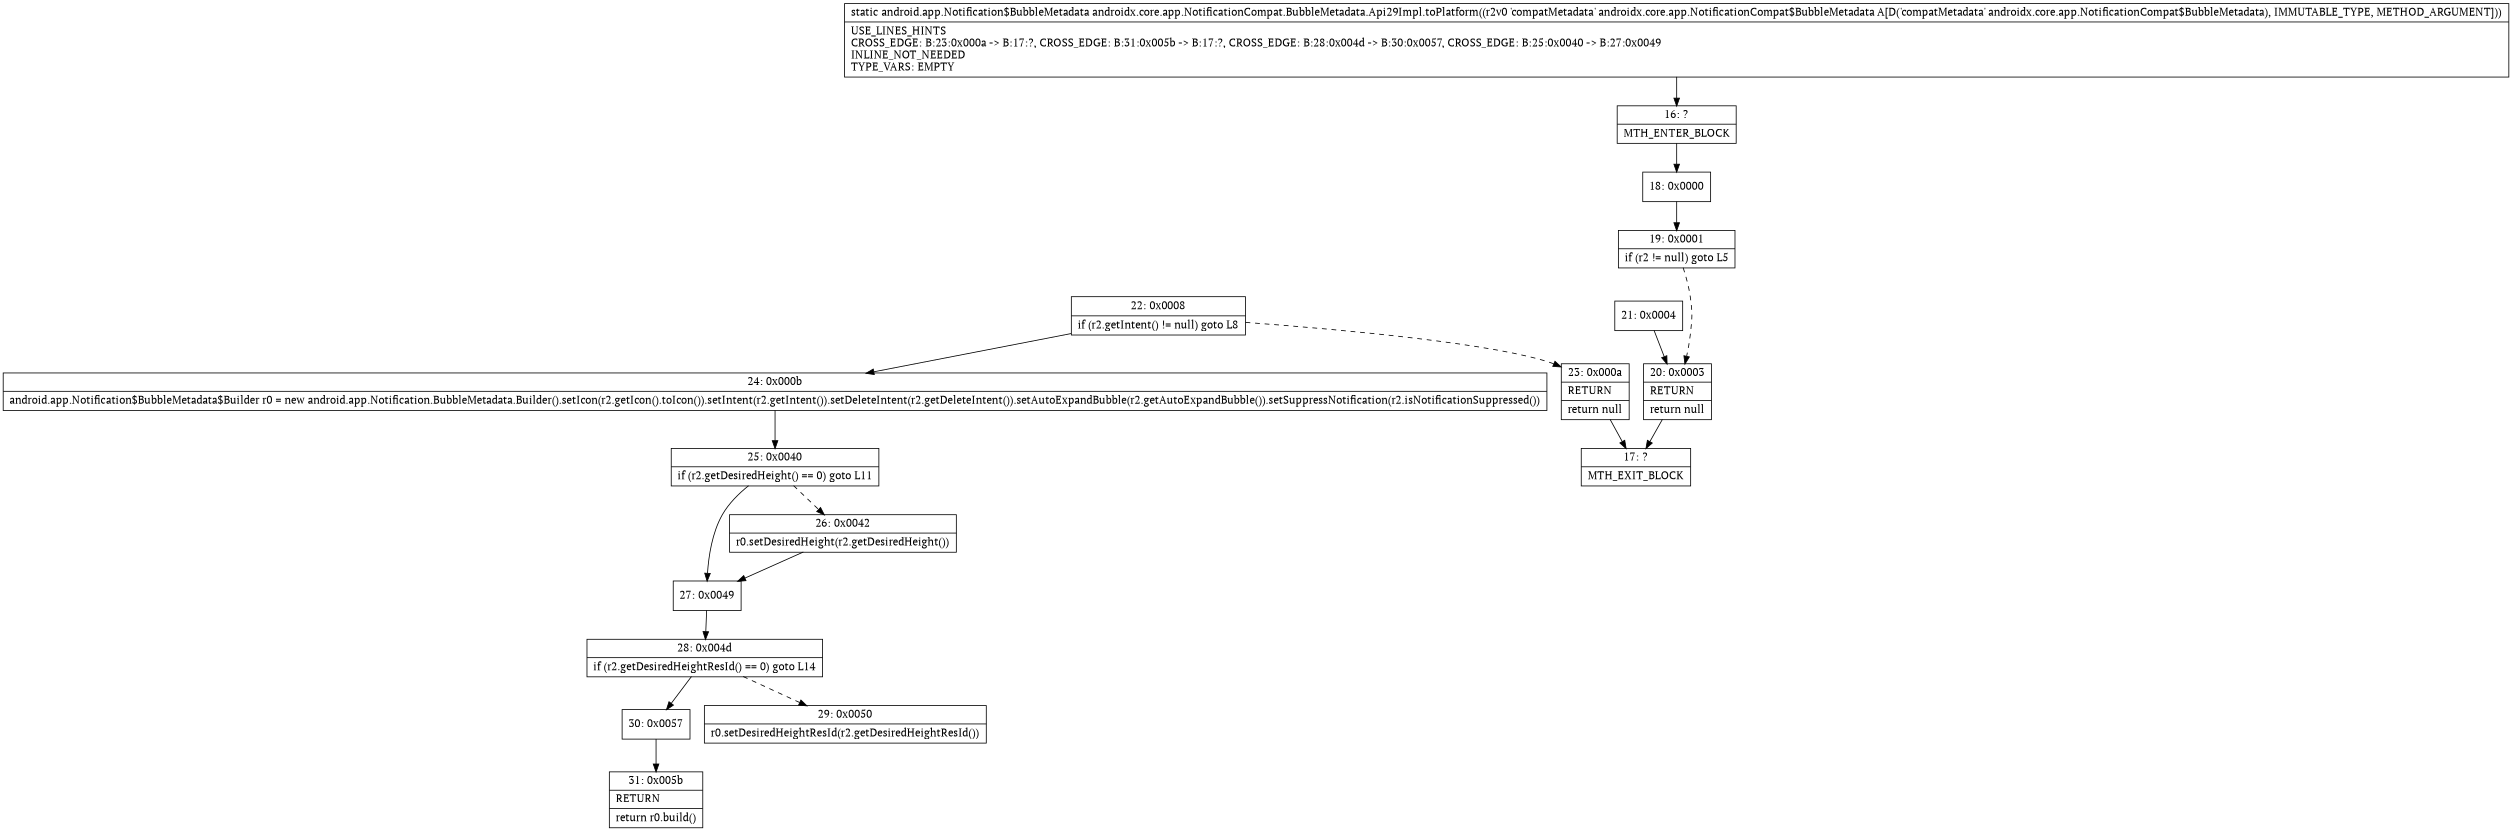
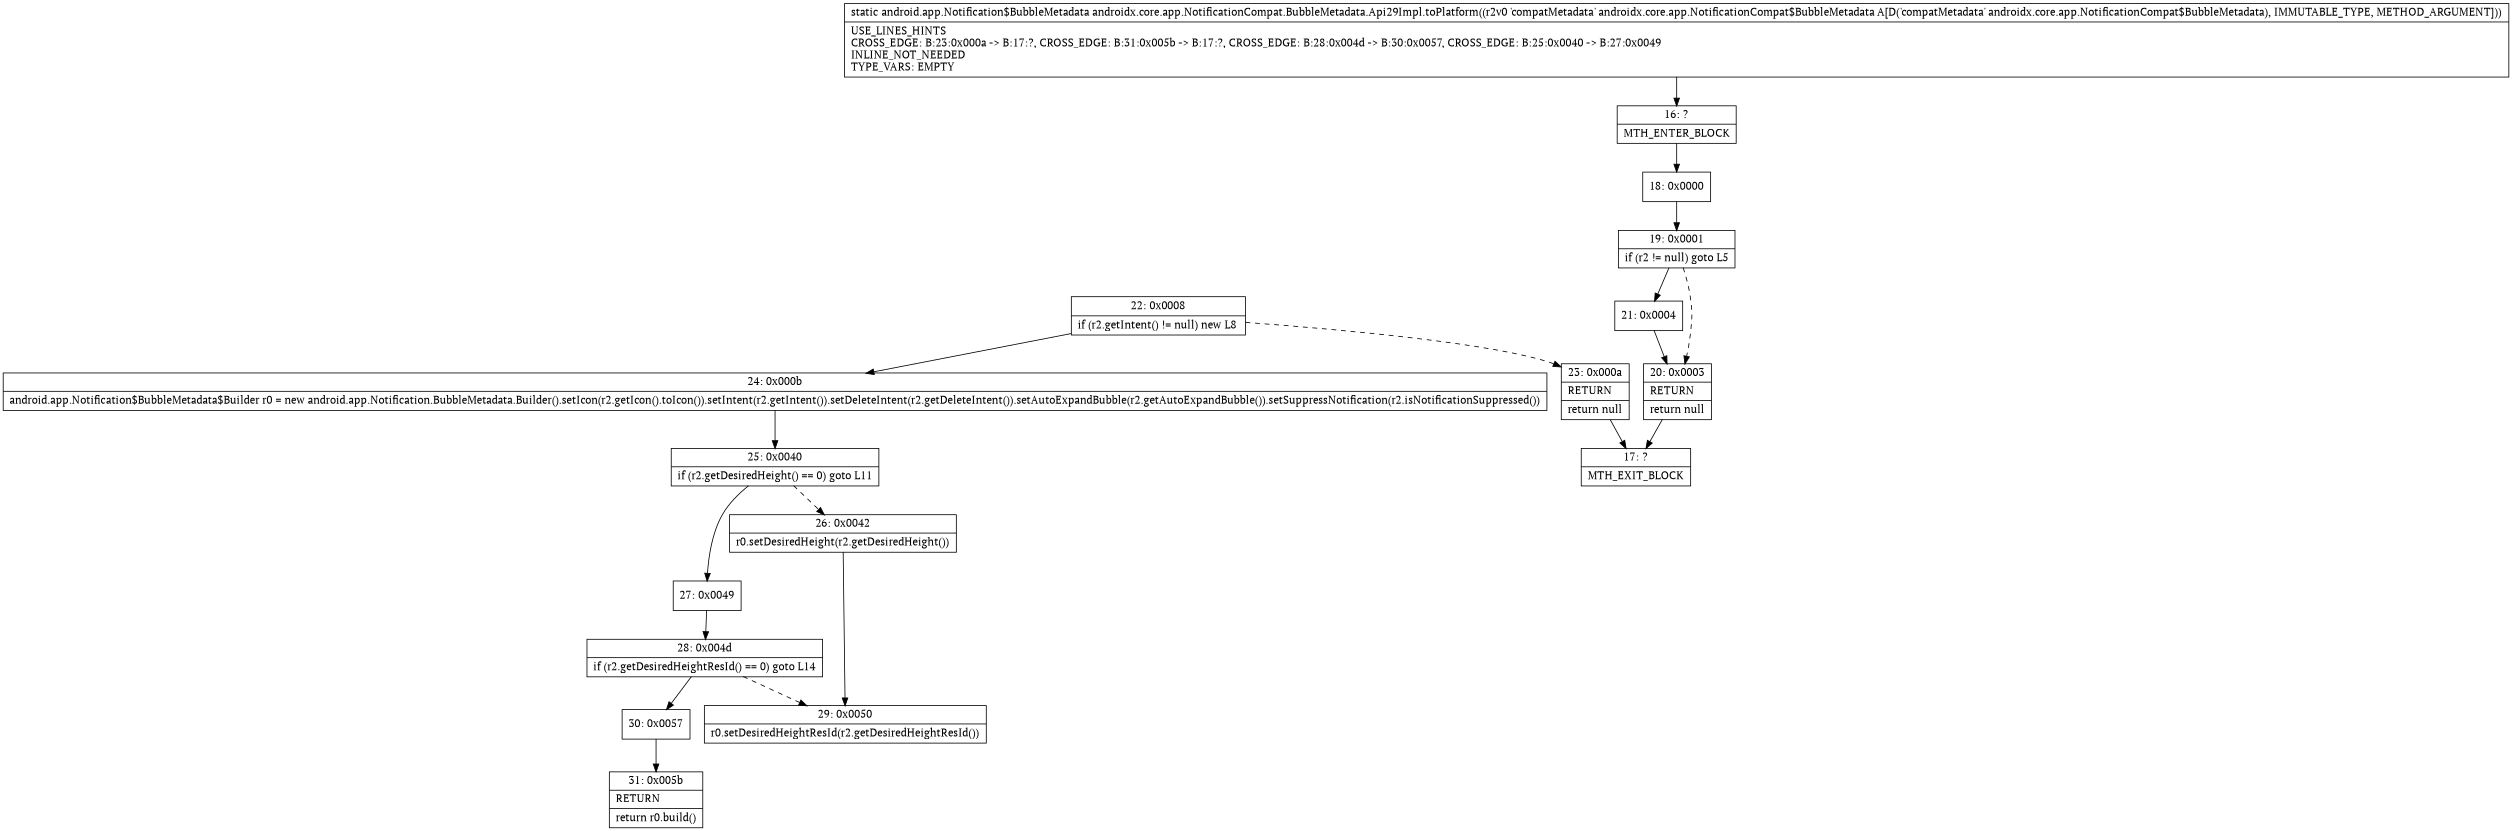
none -> (1663, 281)
(1158, 325) -> (1157, 325)
(774, 565) -> (844, 625)
